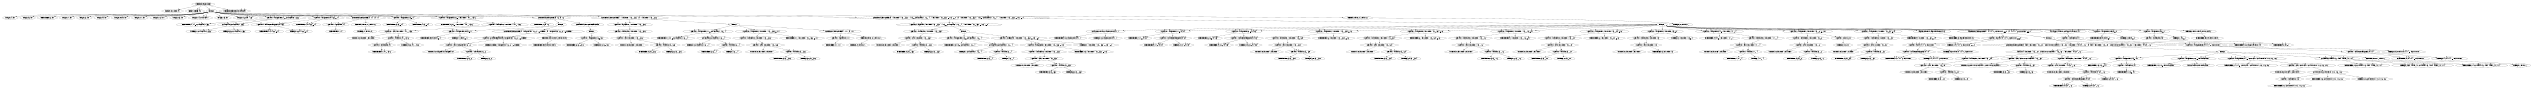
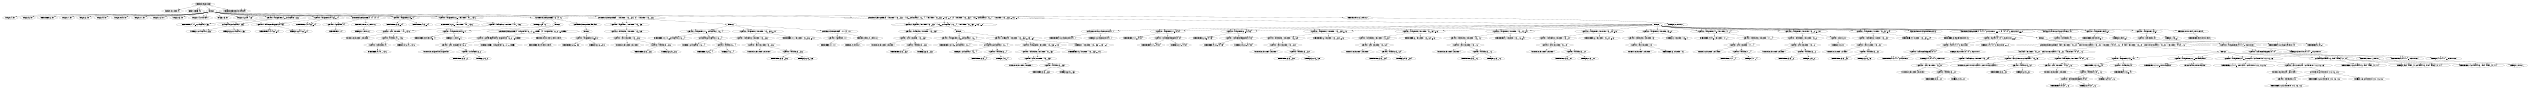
(542, 25) -> (540, 25)
